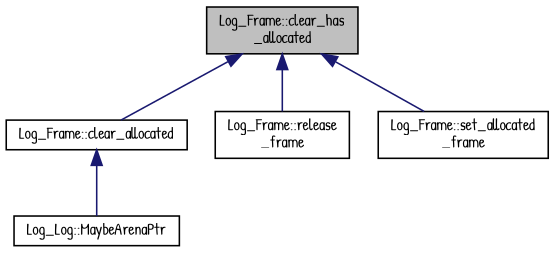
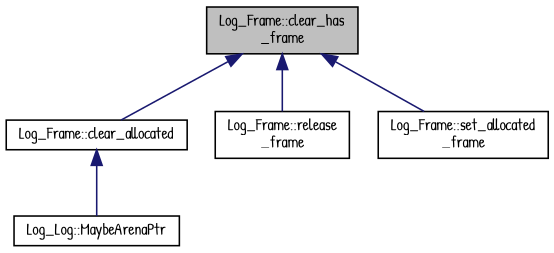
(282, 30) -> (282, 30)
